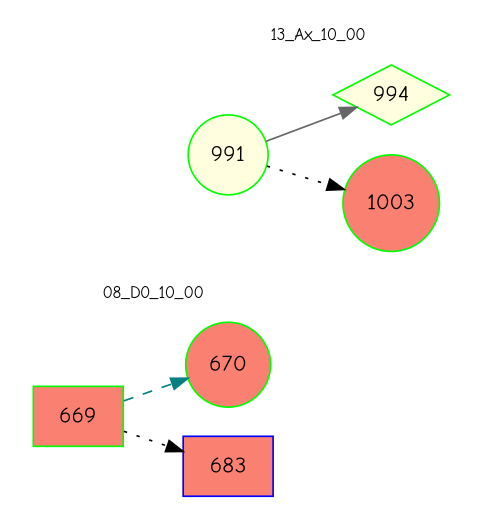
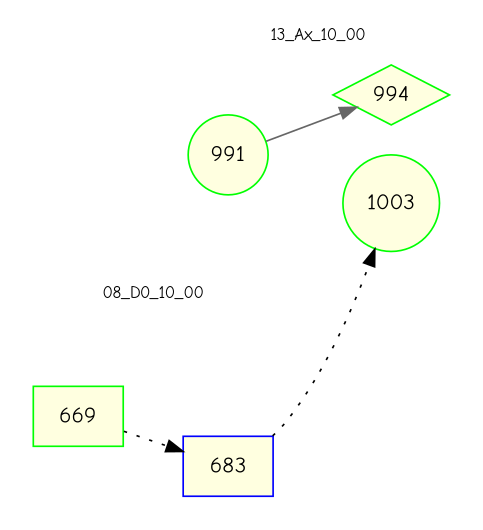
(297, 175) -> (329, 355)
(391, 203) -> (391, 203)
(228, 365) -> none
(78, 416) -> (78, 416)
(228, 466) -> (228, 466)
